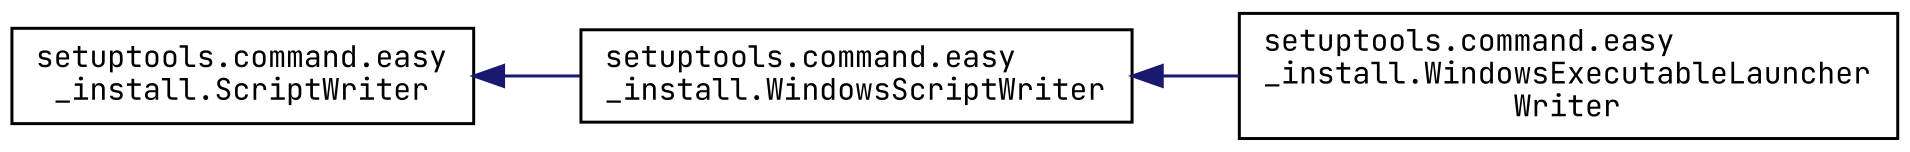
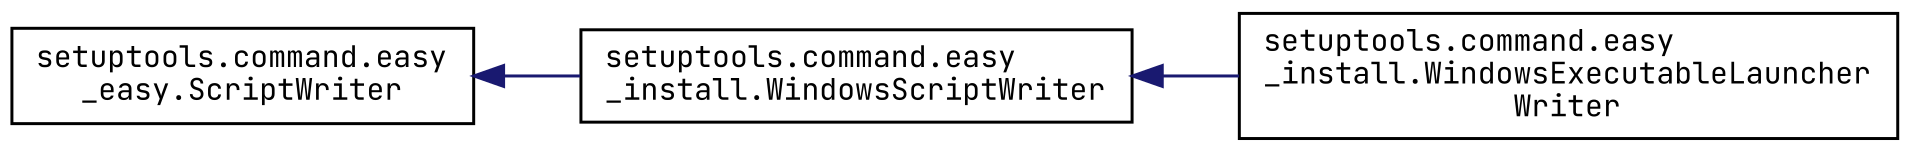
(243, 76) -> (243, 76)
